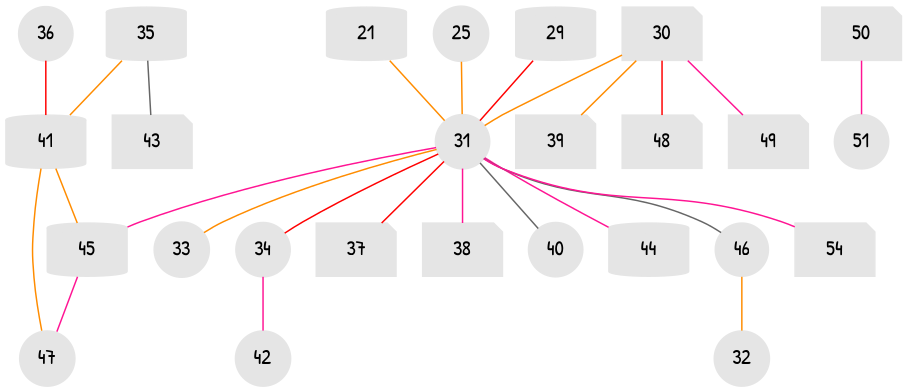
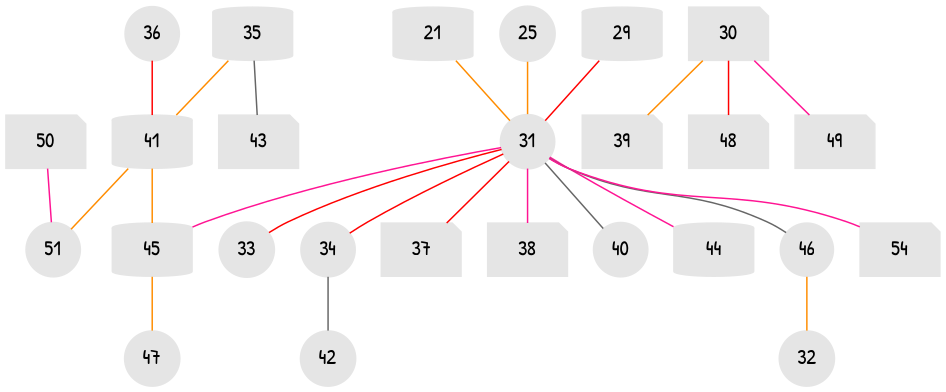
(553, 89) -> none
(318, 184) -> (383, 184)
(33, 250) -> (100, 199)
(67, 304) -> (152, 304)
(263, 304) -> (328, 304)
